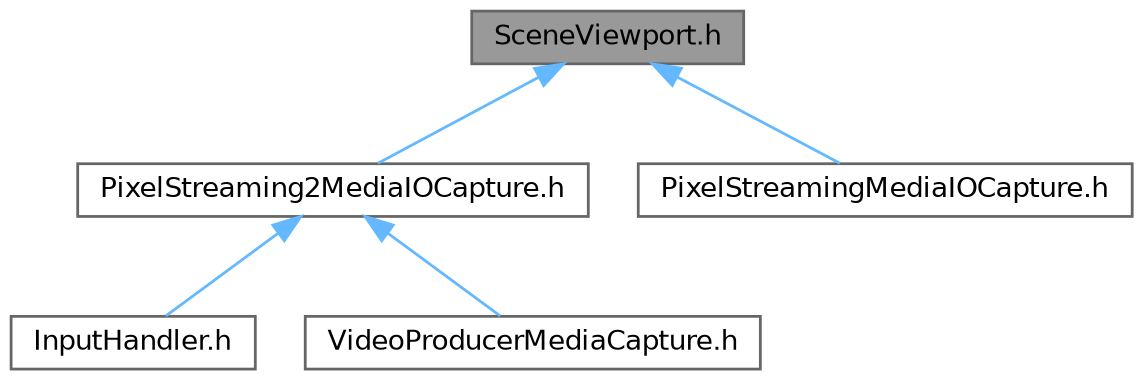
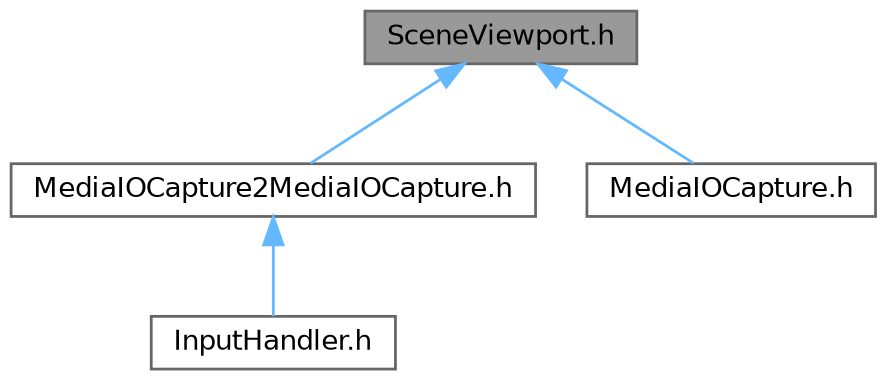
(333, 190) -> (273, 190)
(885, 190) -> (731, 190)
(533, 343) -> none
